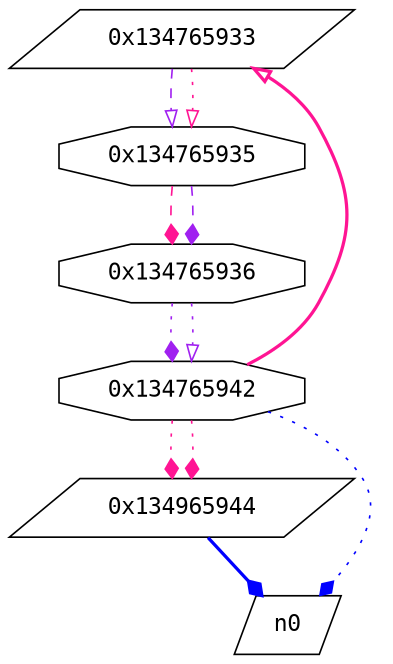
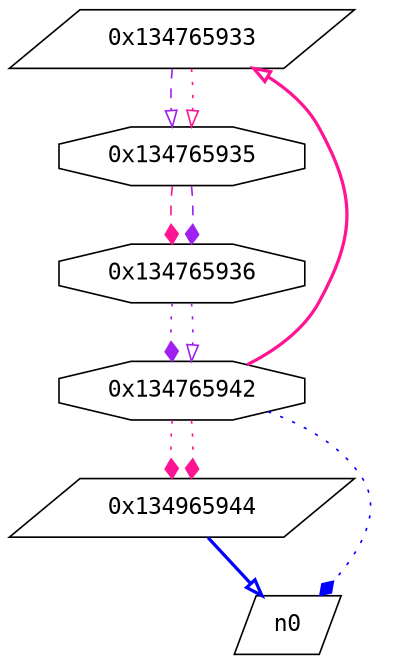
(229, 561) -> (229, 561)
